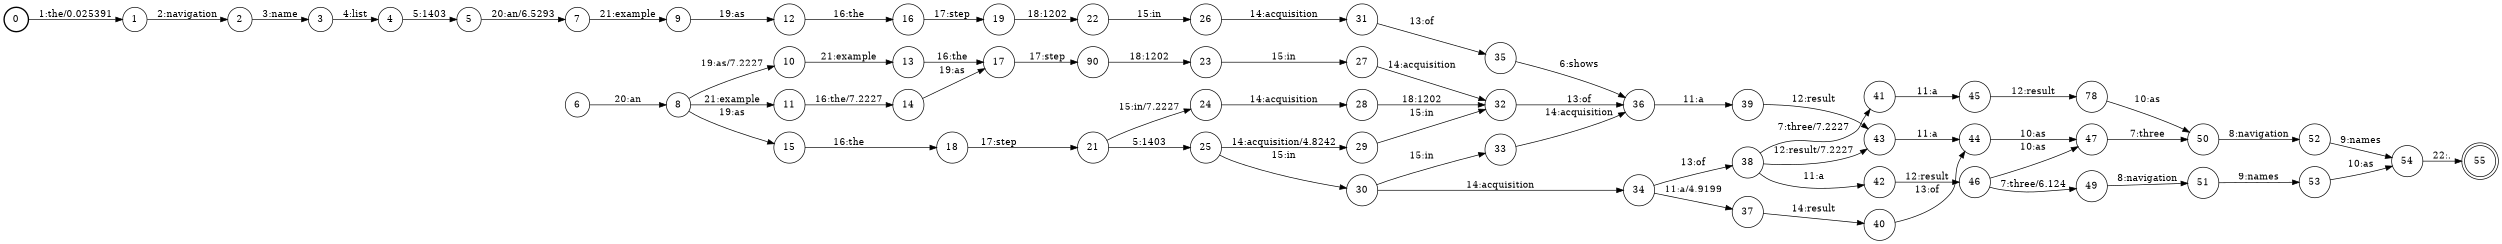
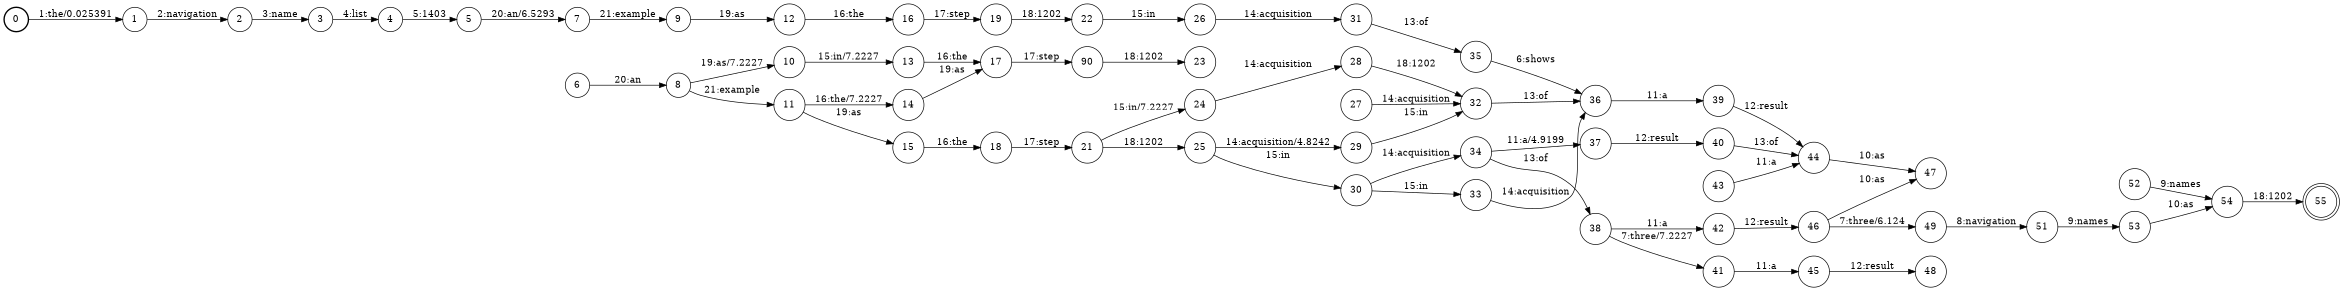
(849, 57) -> (849, 57)
(1281, 62) -> none
(2092, 97) -> (1931, 272)
(1814, 109) -> (1767, 122)
(728, 129) -> (844, 129)
(2203, 139) -> none
(1150, 143) -> (1144, 143)
(2442, 156) -> (2273, 197)
(1813, 164) -> none
(1814, 209) -> (1657, 138)
